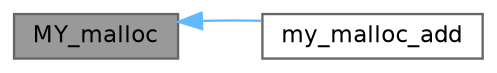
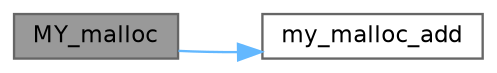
(232, 21) -> (208, 52)
